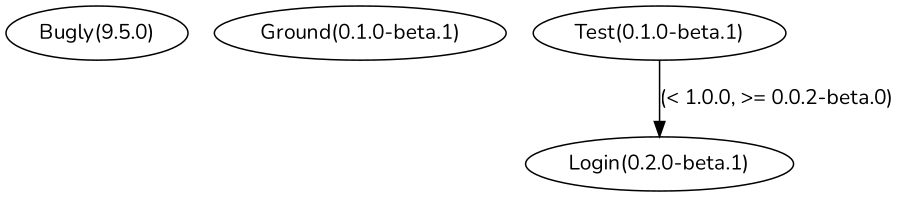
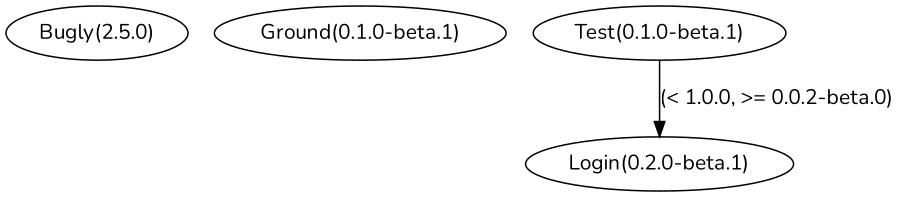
(97, 33) -> (97, 33)
